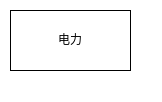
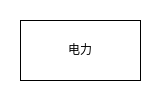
(71, 41) -> (81, 51)
